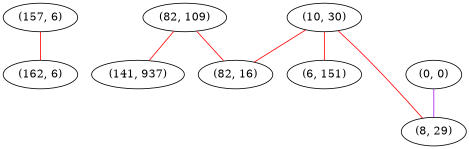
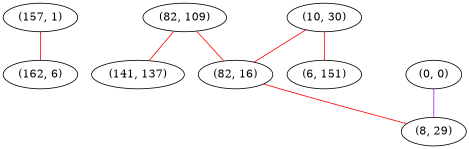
(40, 17) -> (40, 17)
(381, 73) -> (335, 104)
(138, 75) -> (138, 75)
